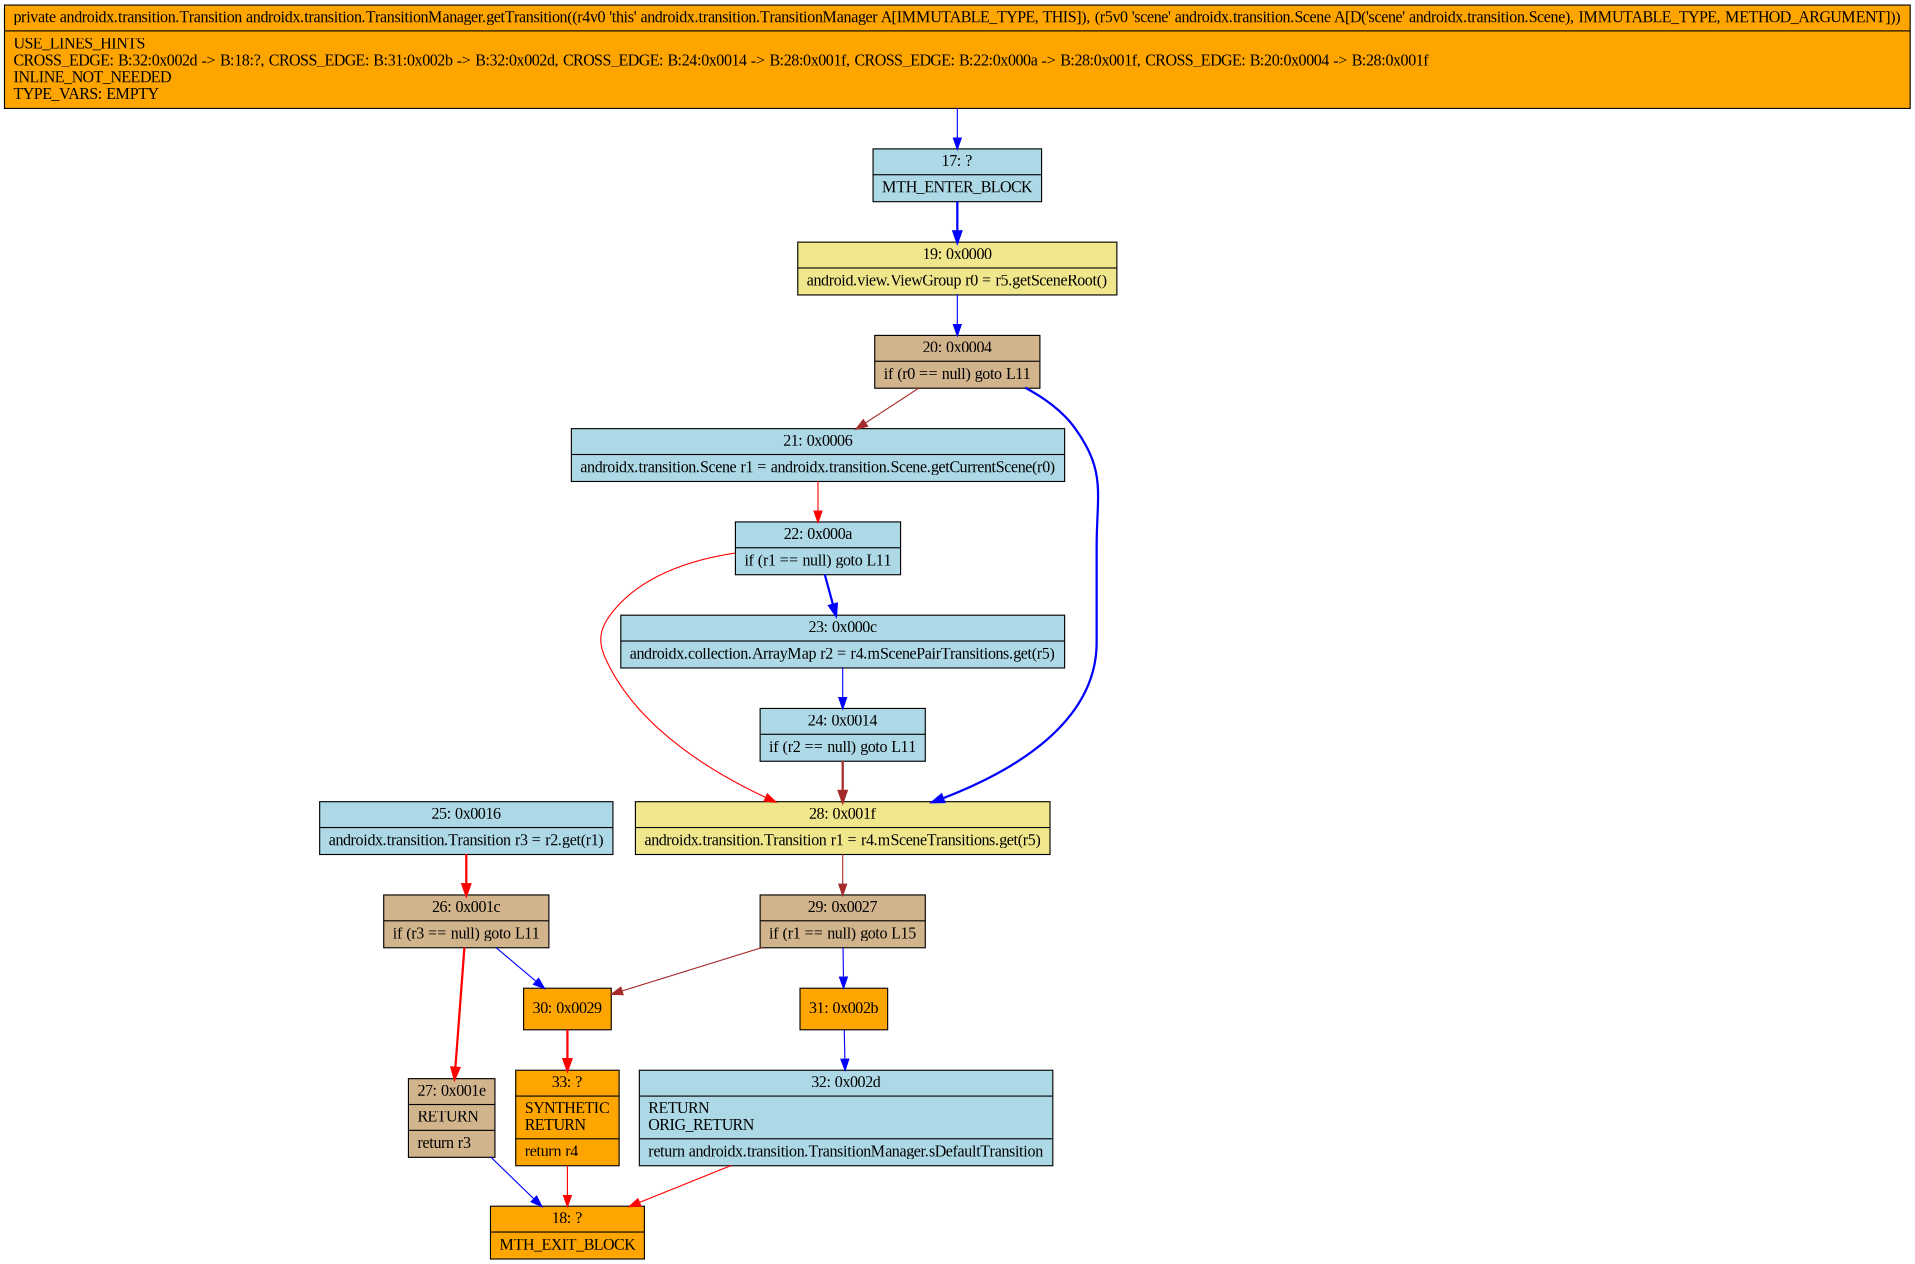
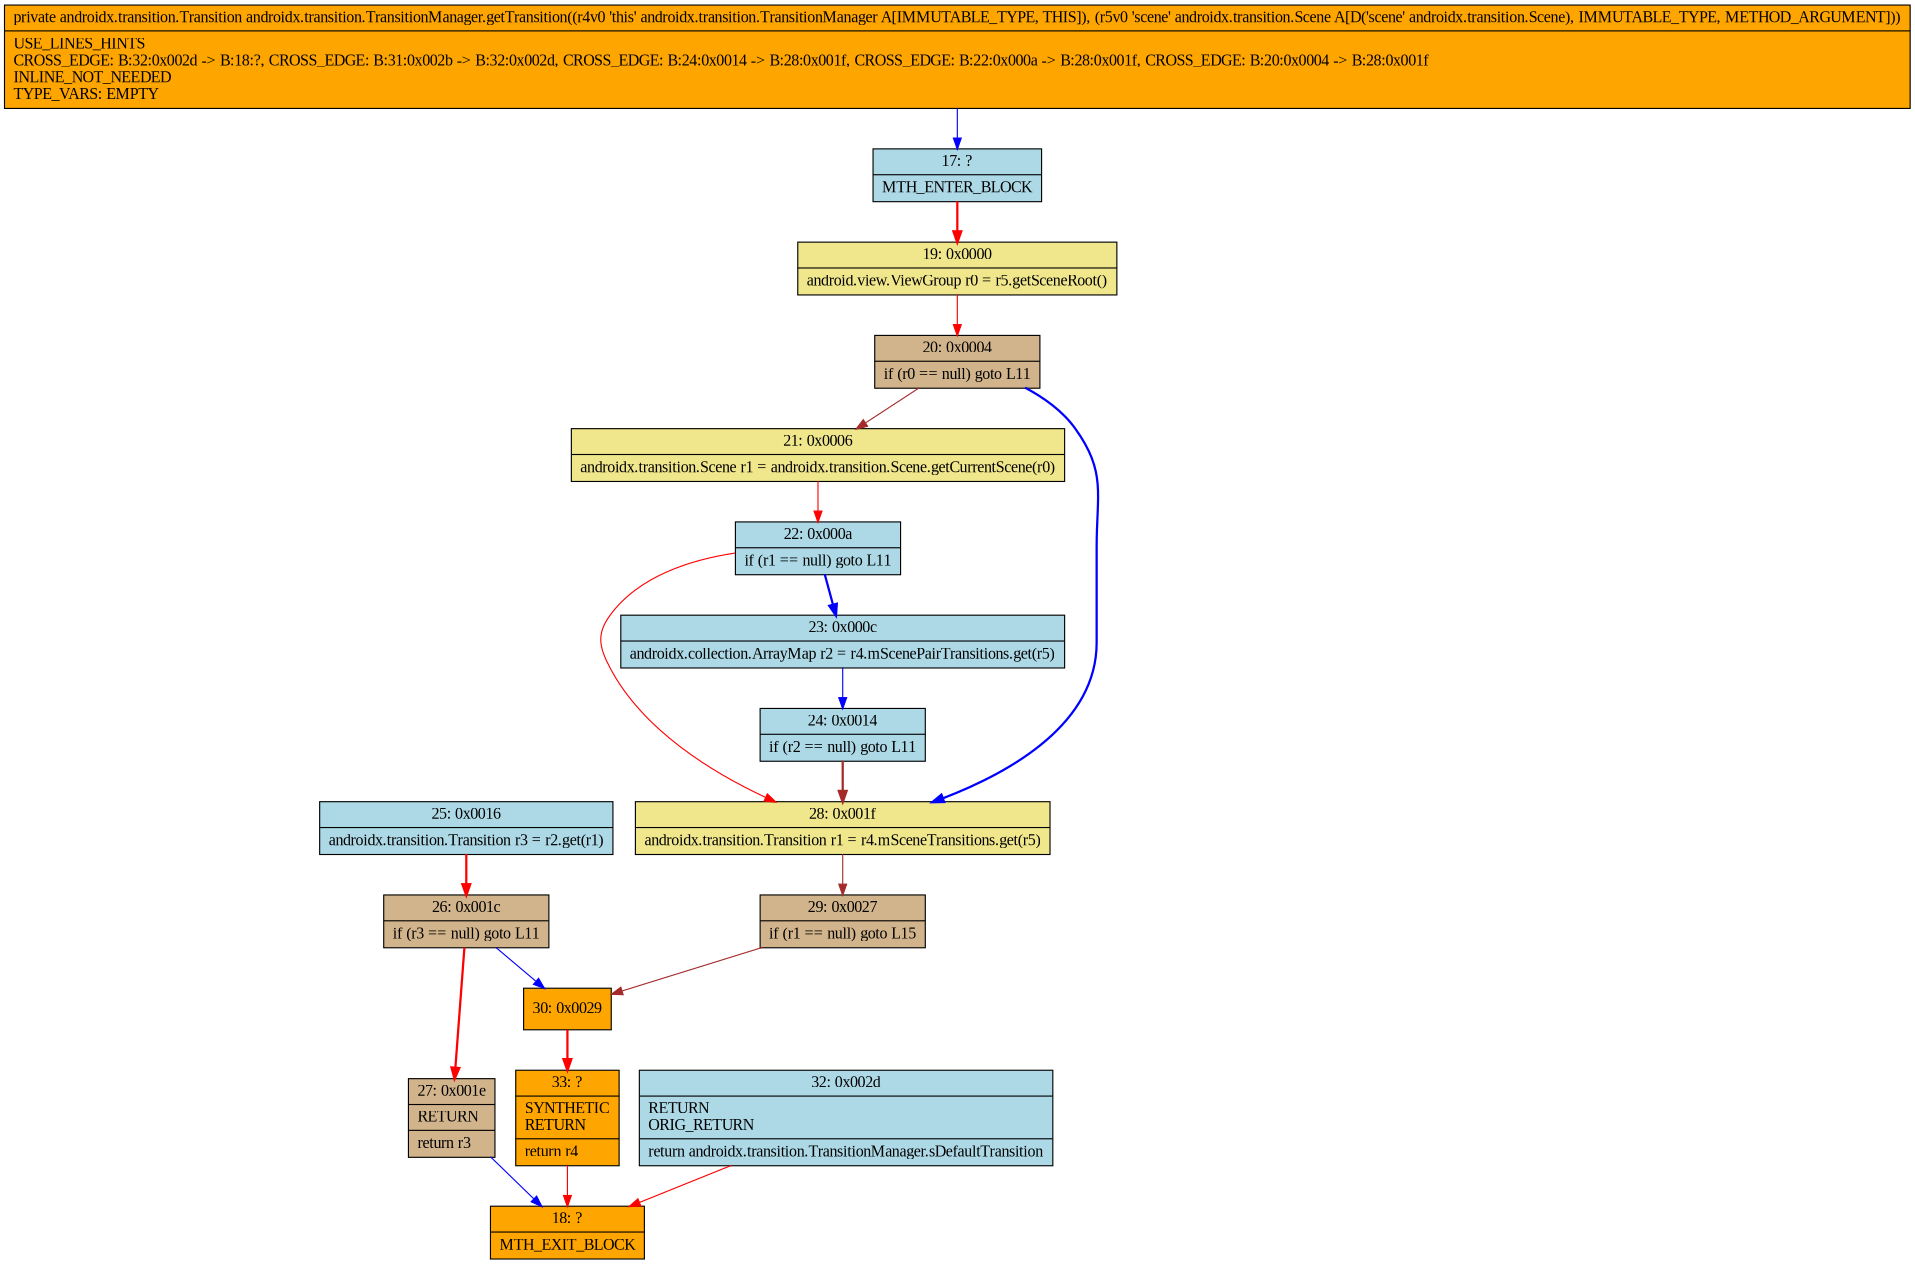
(957, 216) -> (957, 216)
(957, 309) -> (957, 309)
(818, 455) -> (818, 455)
(844, 1009) -> none
